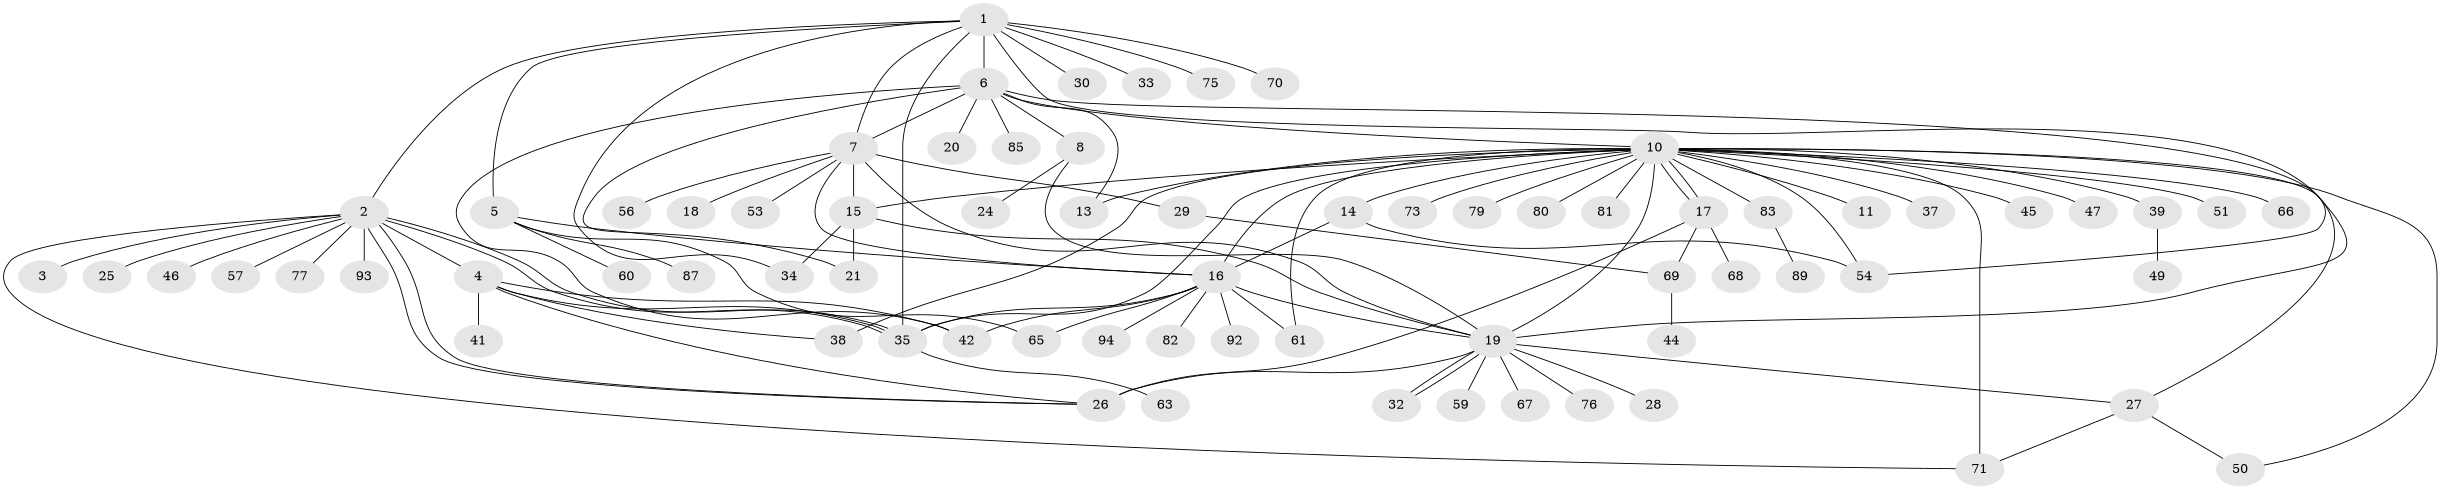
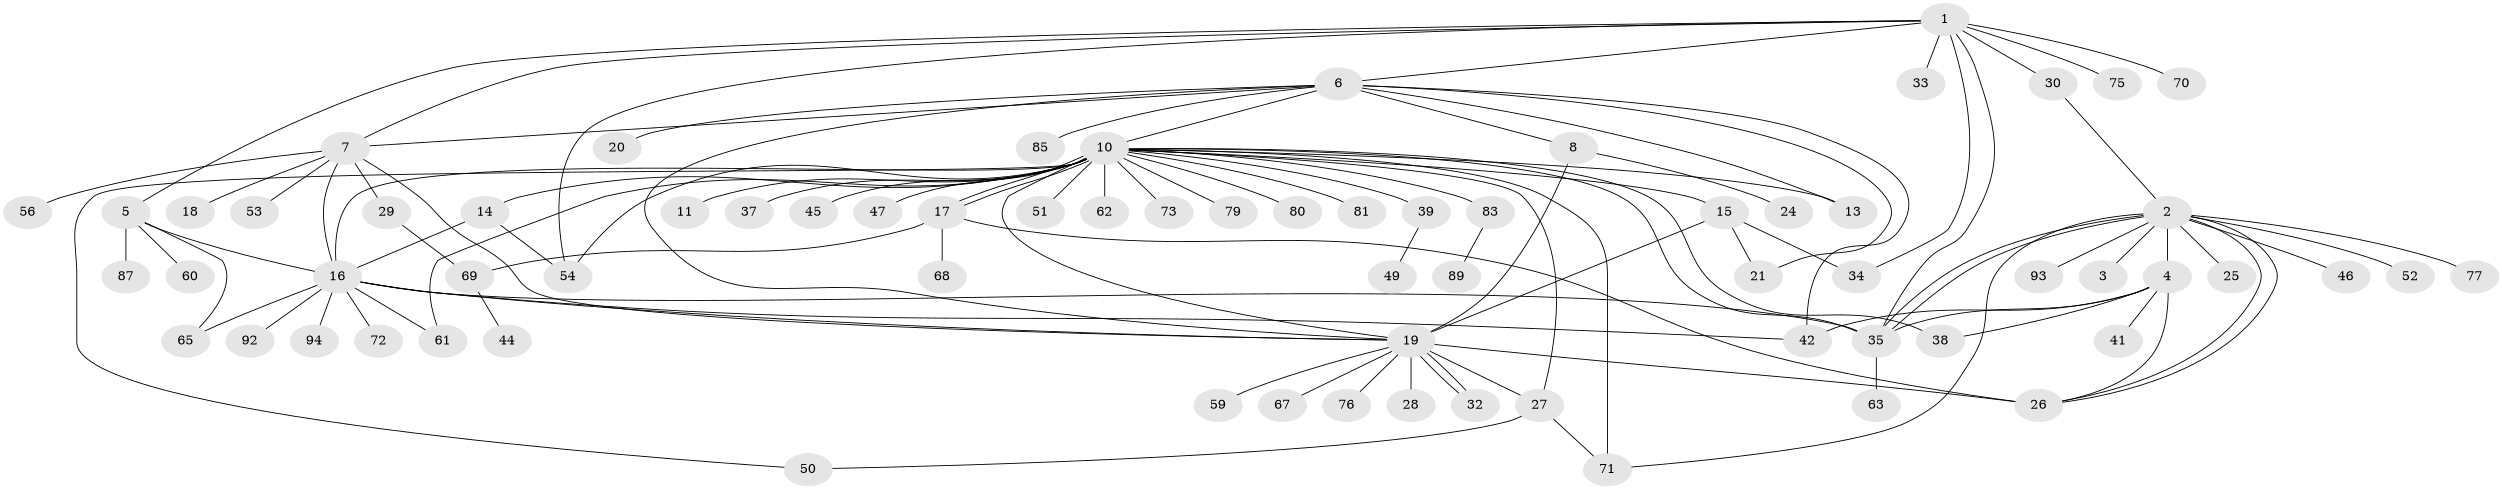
(542, 56) -> (2110, 148)
(854, 180) -> none
(2286, 213) -> (1105, 213)
(236, 277) -> (2410, 277)
(1171, 341) -> (379, 341)
